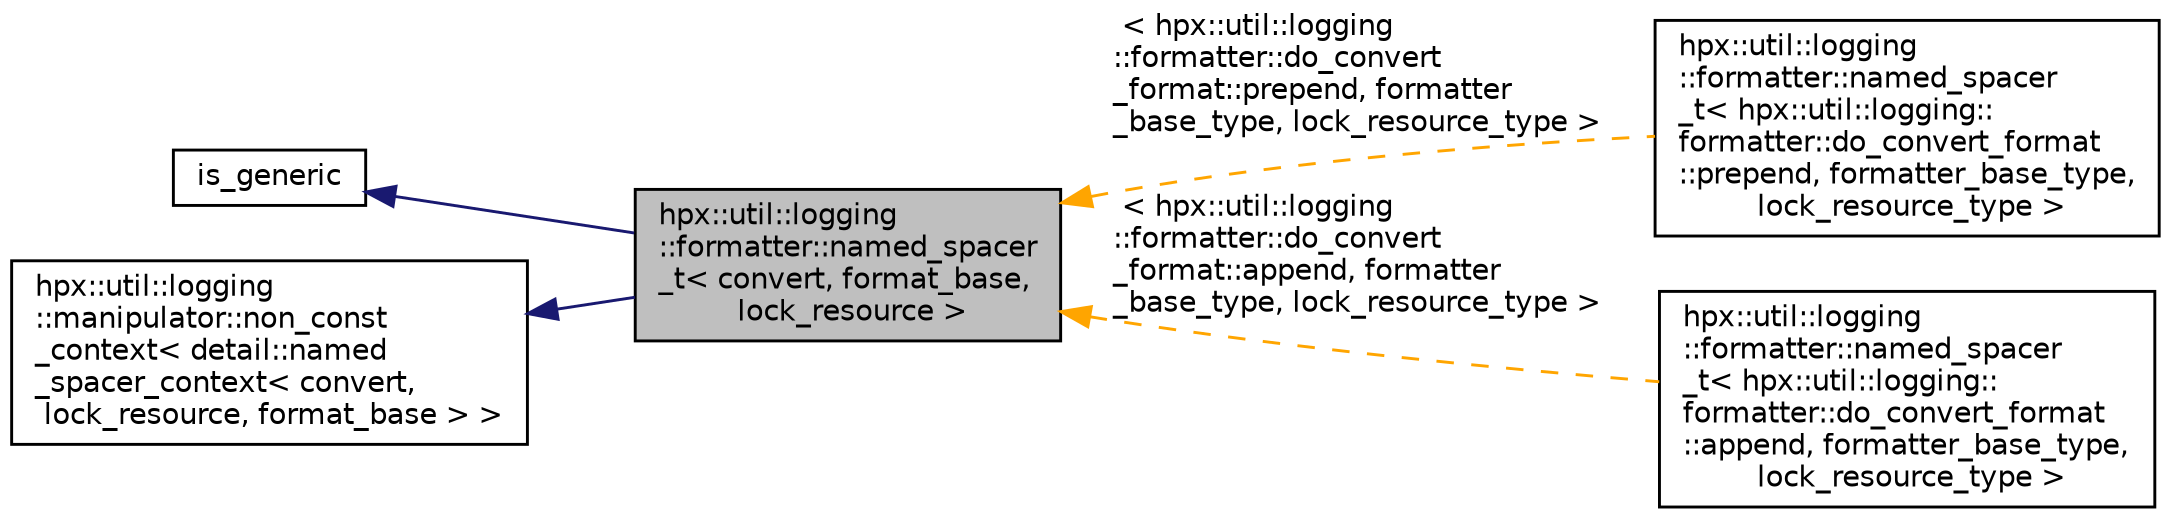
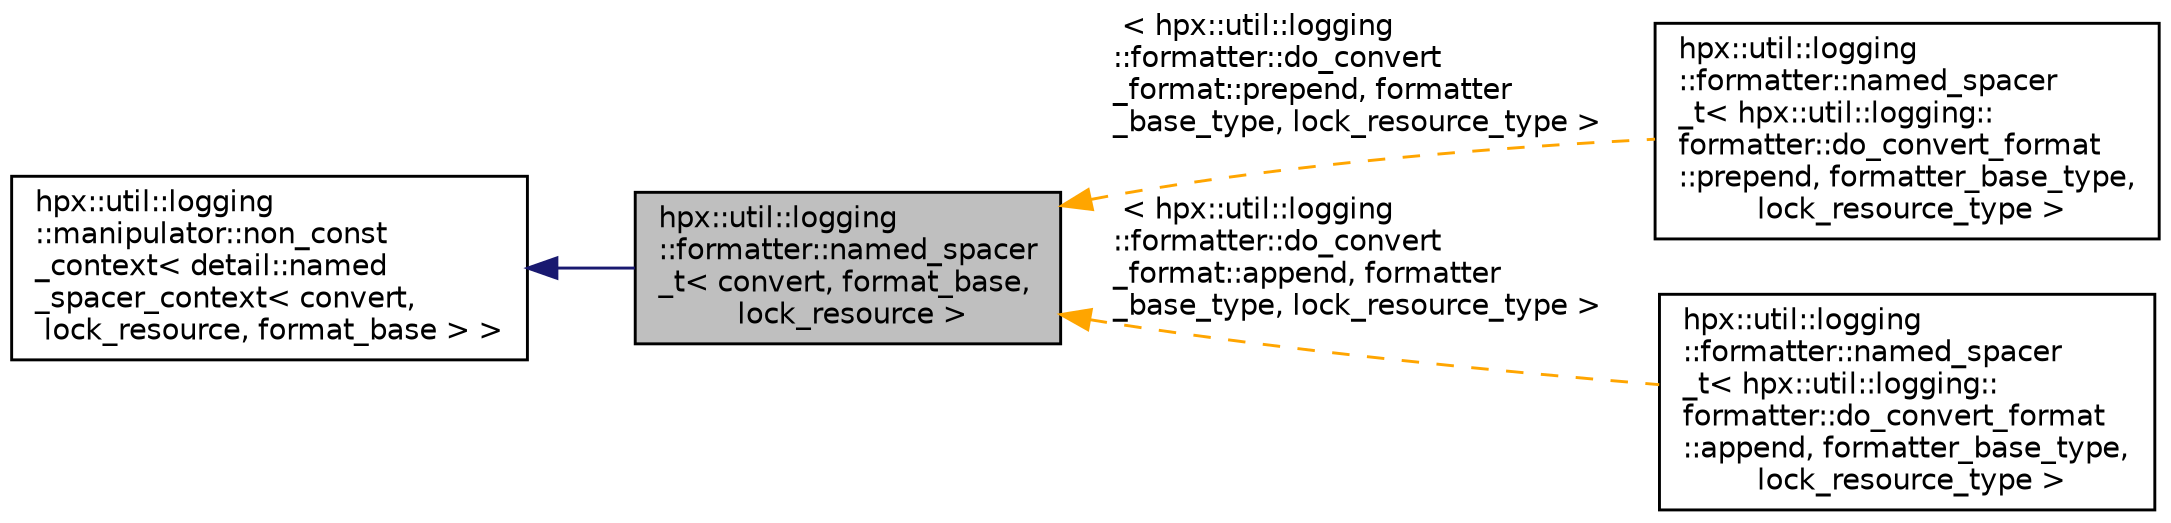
(270, 178) -> none
